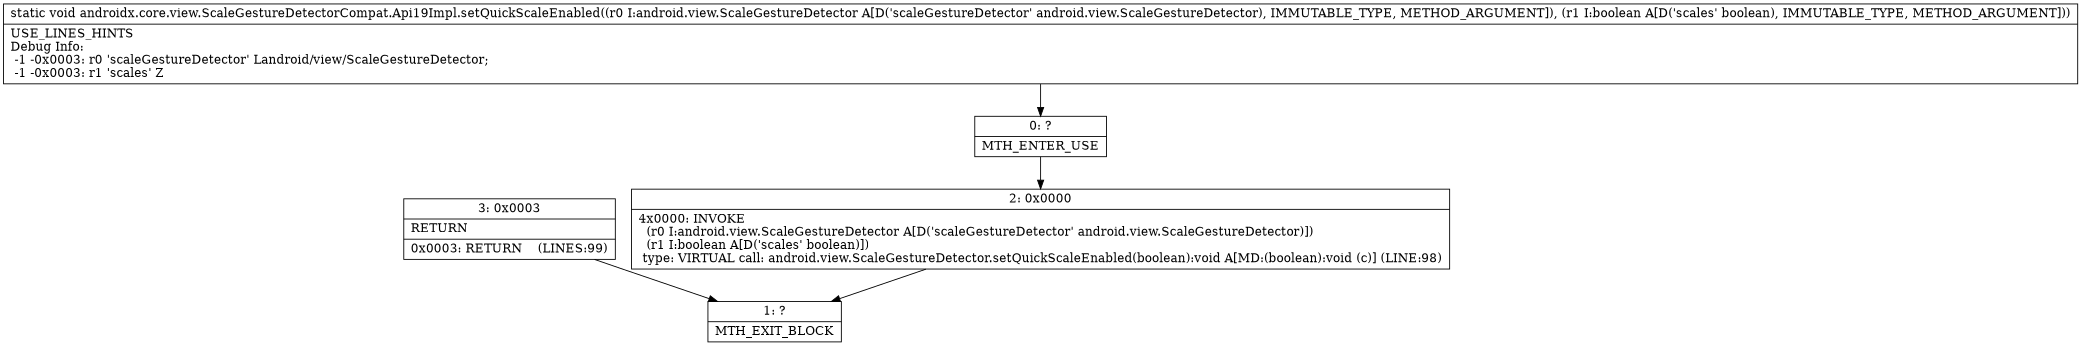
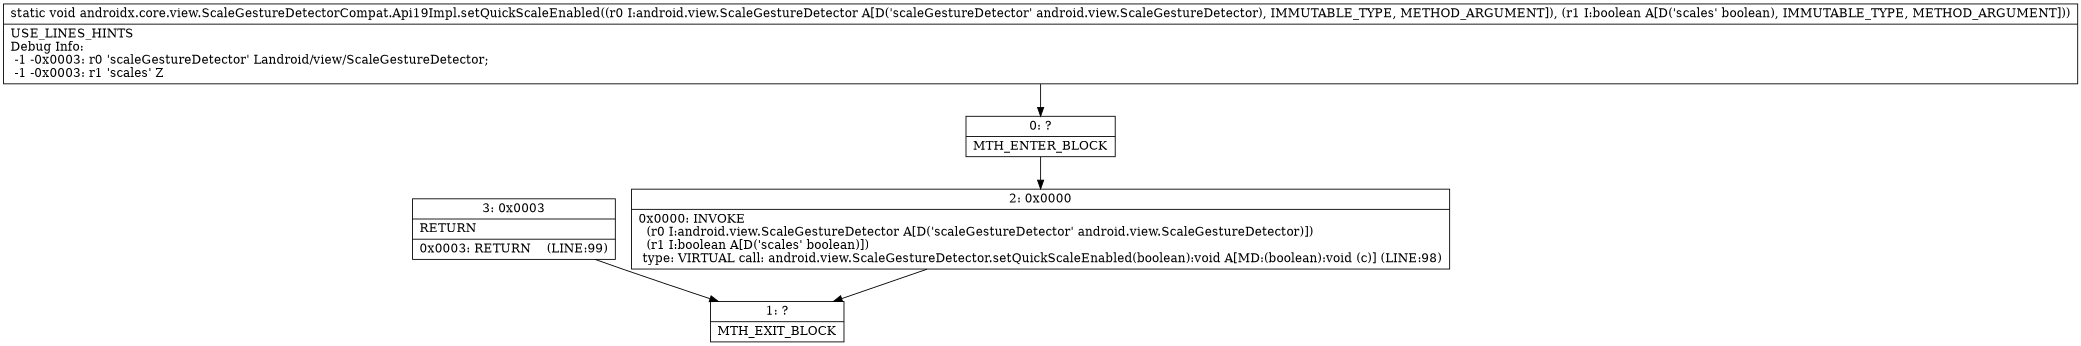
(1041, 146) -> (1041, 146)
(696, 219) -> (696, 219)
(510, 249) -> (514, 249)
